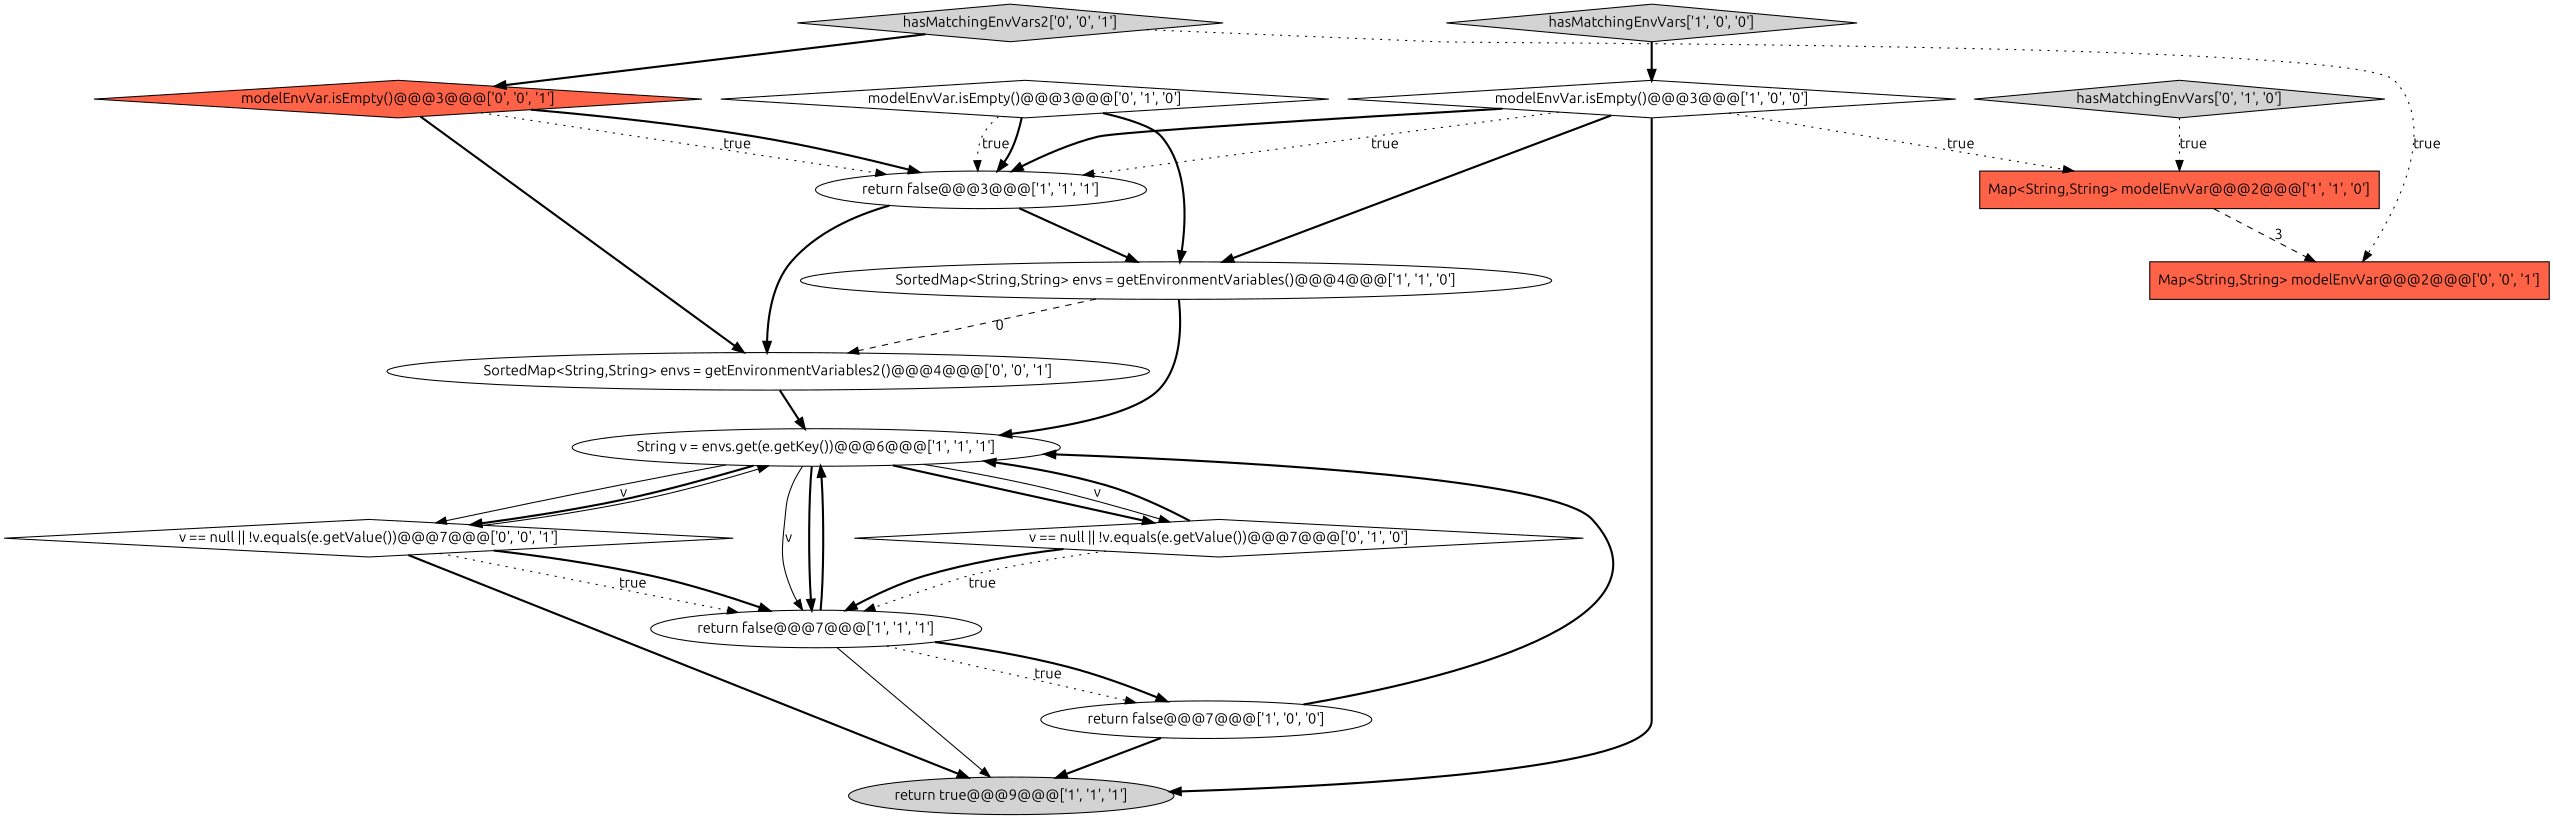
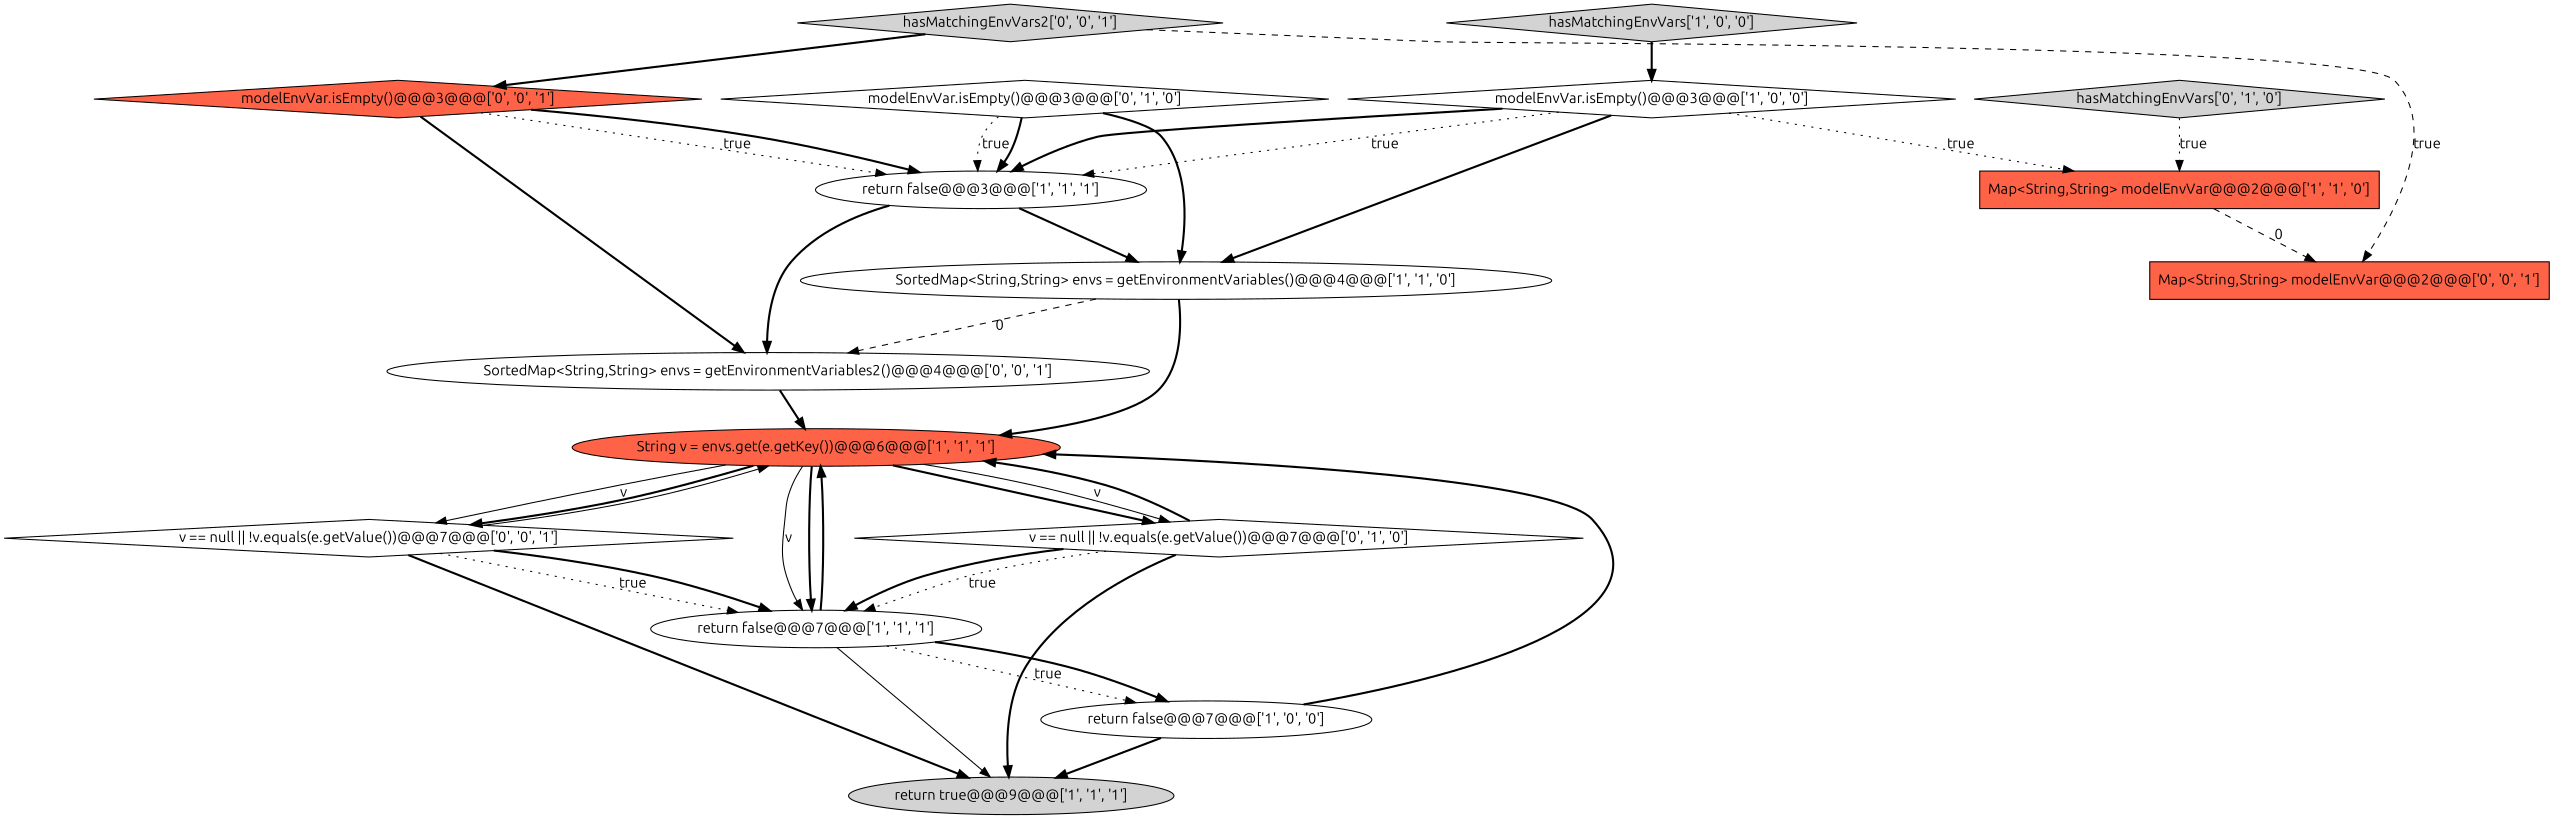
(1865, 47) -> (1865, 47)
(2279, 235) -> (2279, 235)
(816, 447) -> (816, 447)
(1652, 661) -> (1053, 633)
